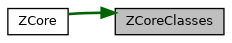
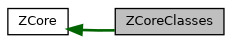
(85, 13) -> (98, 30)
